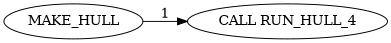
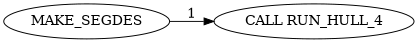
(73, 21) -> (87, 21)
